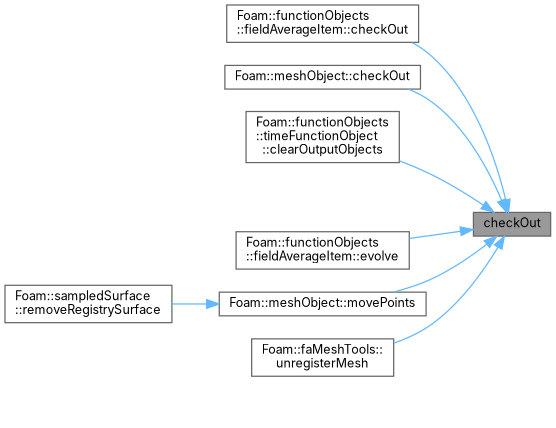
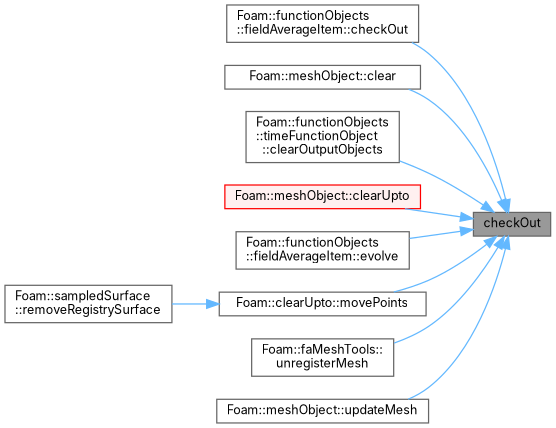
(323, 77) -> (323, 77)
none -> (323, 197)
(323, 304) -> (323, 304)
none -> (323, 411)
